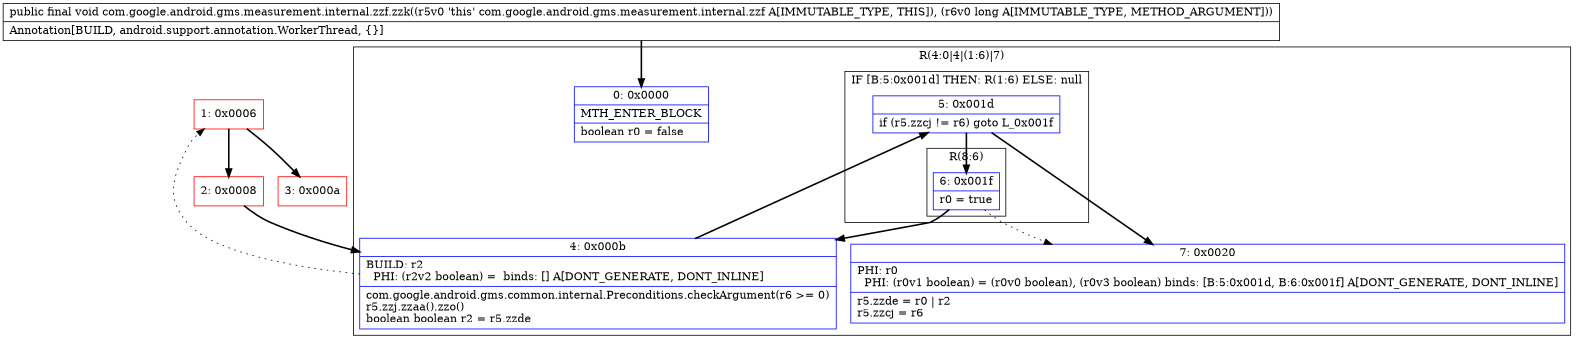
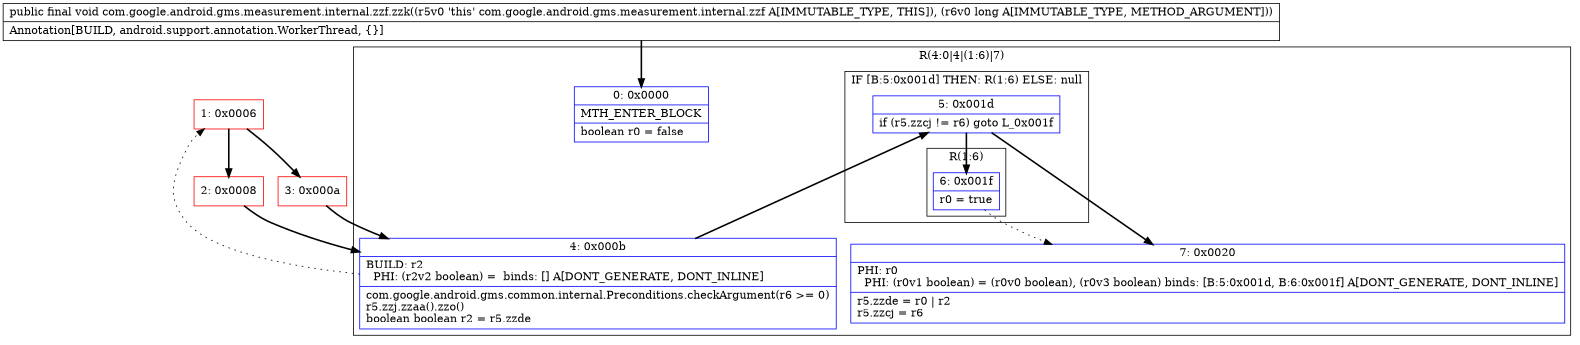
(966, 157) -> (966, 157)
(899, 228) -> (348, 221)
